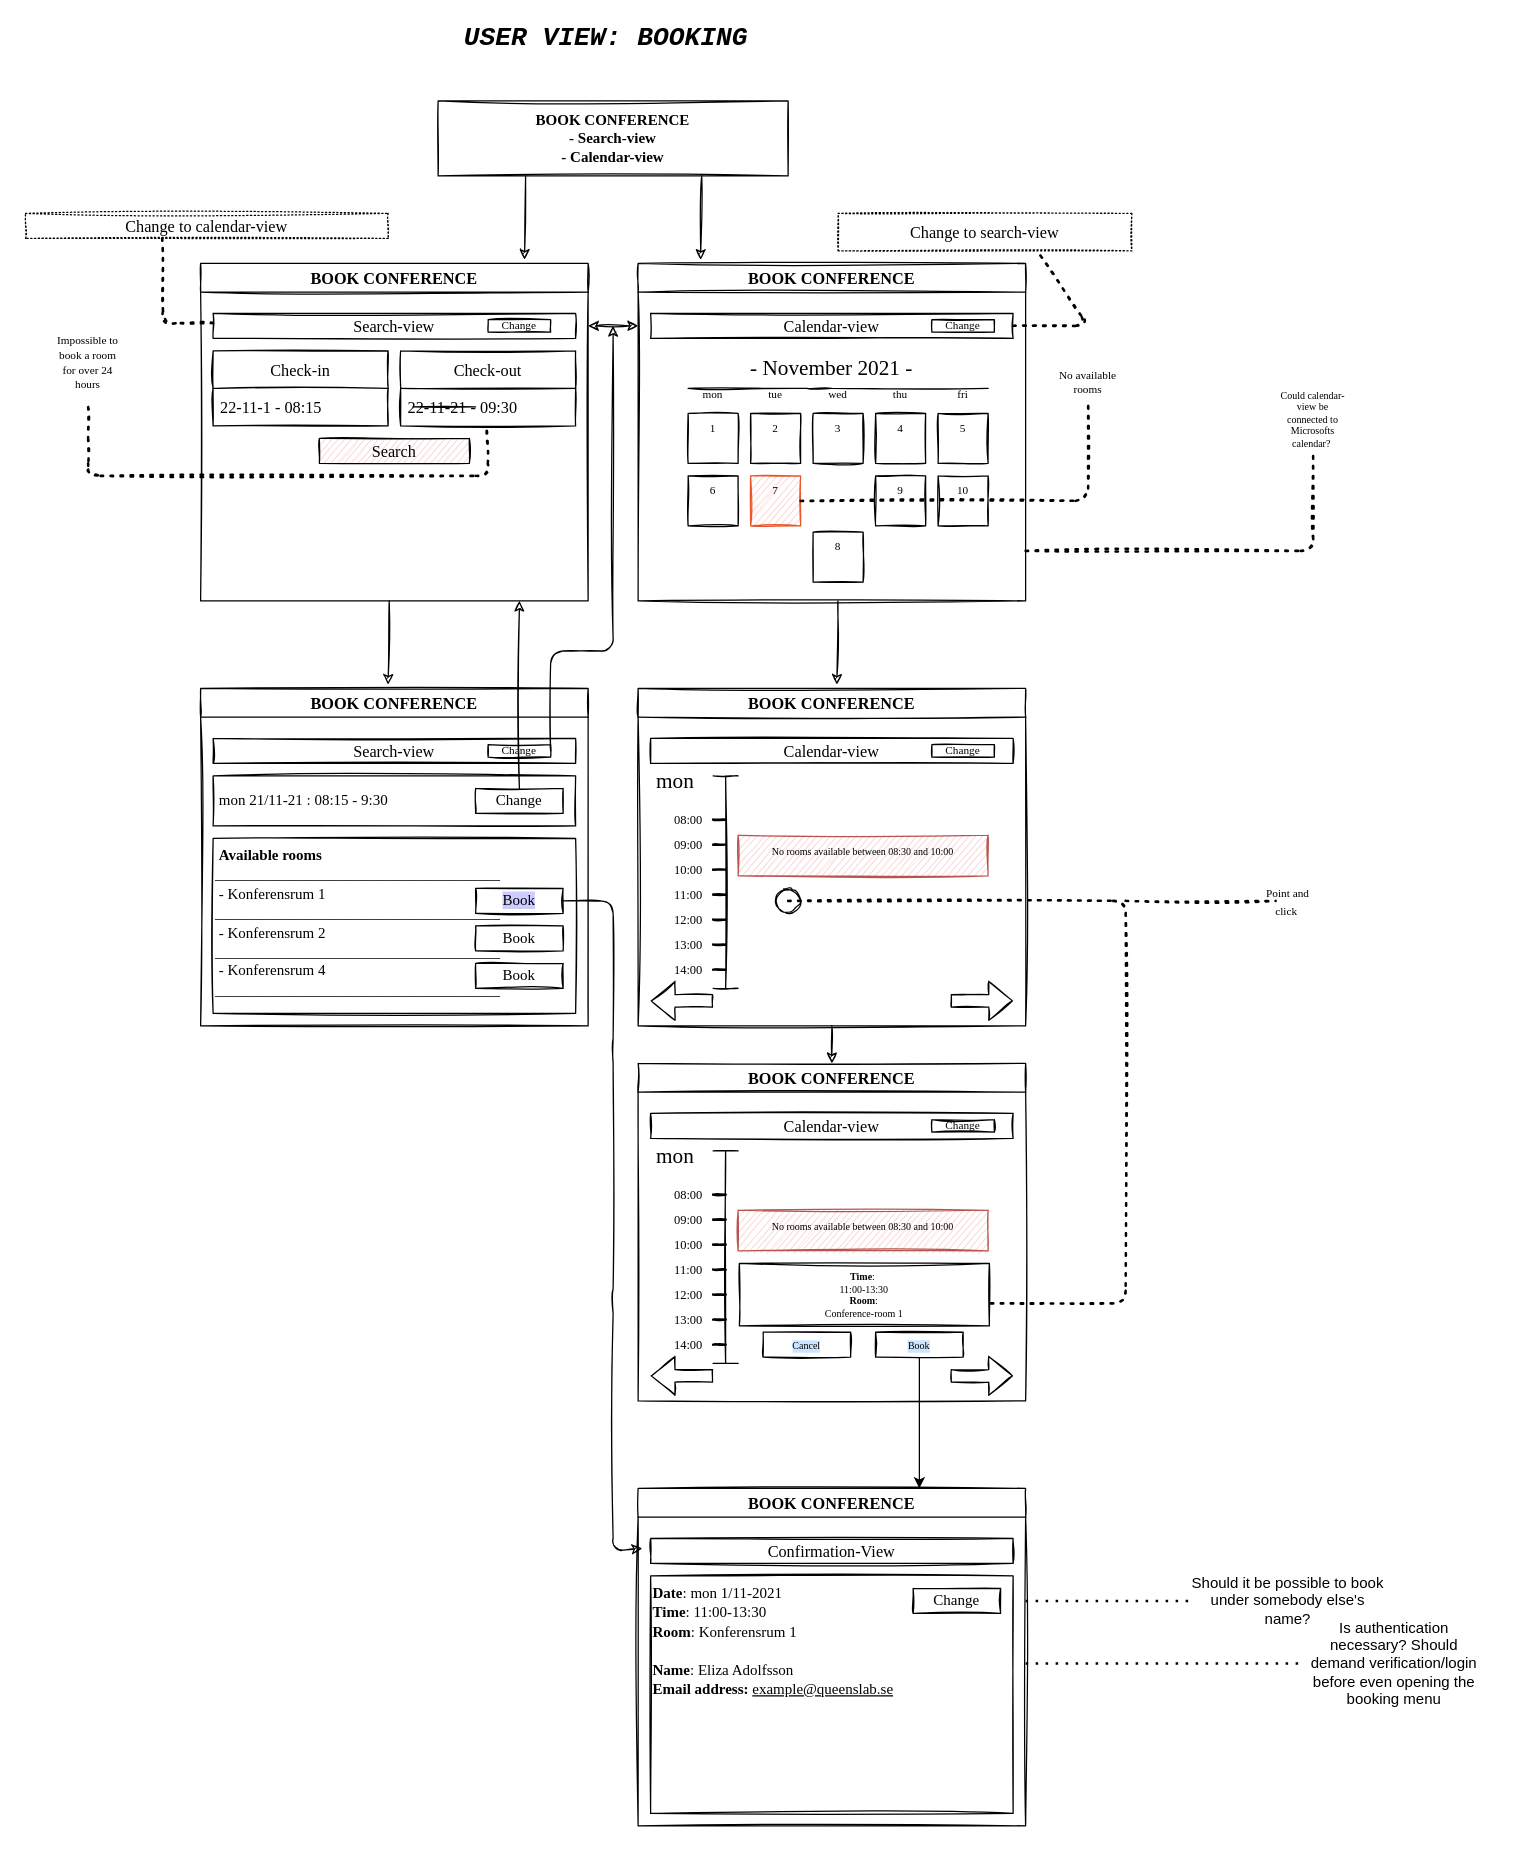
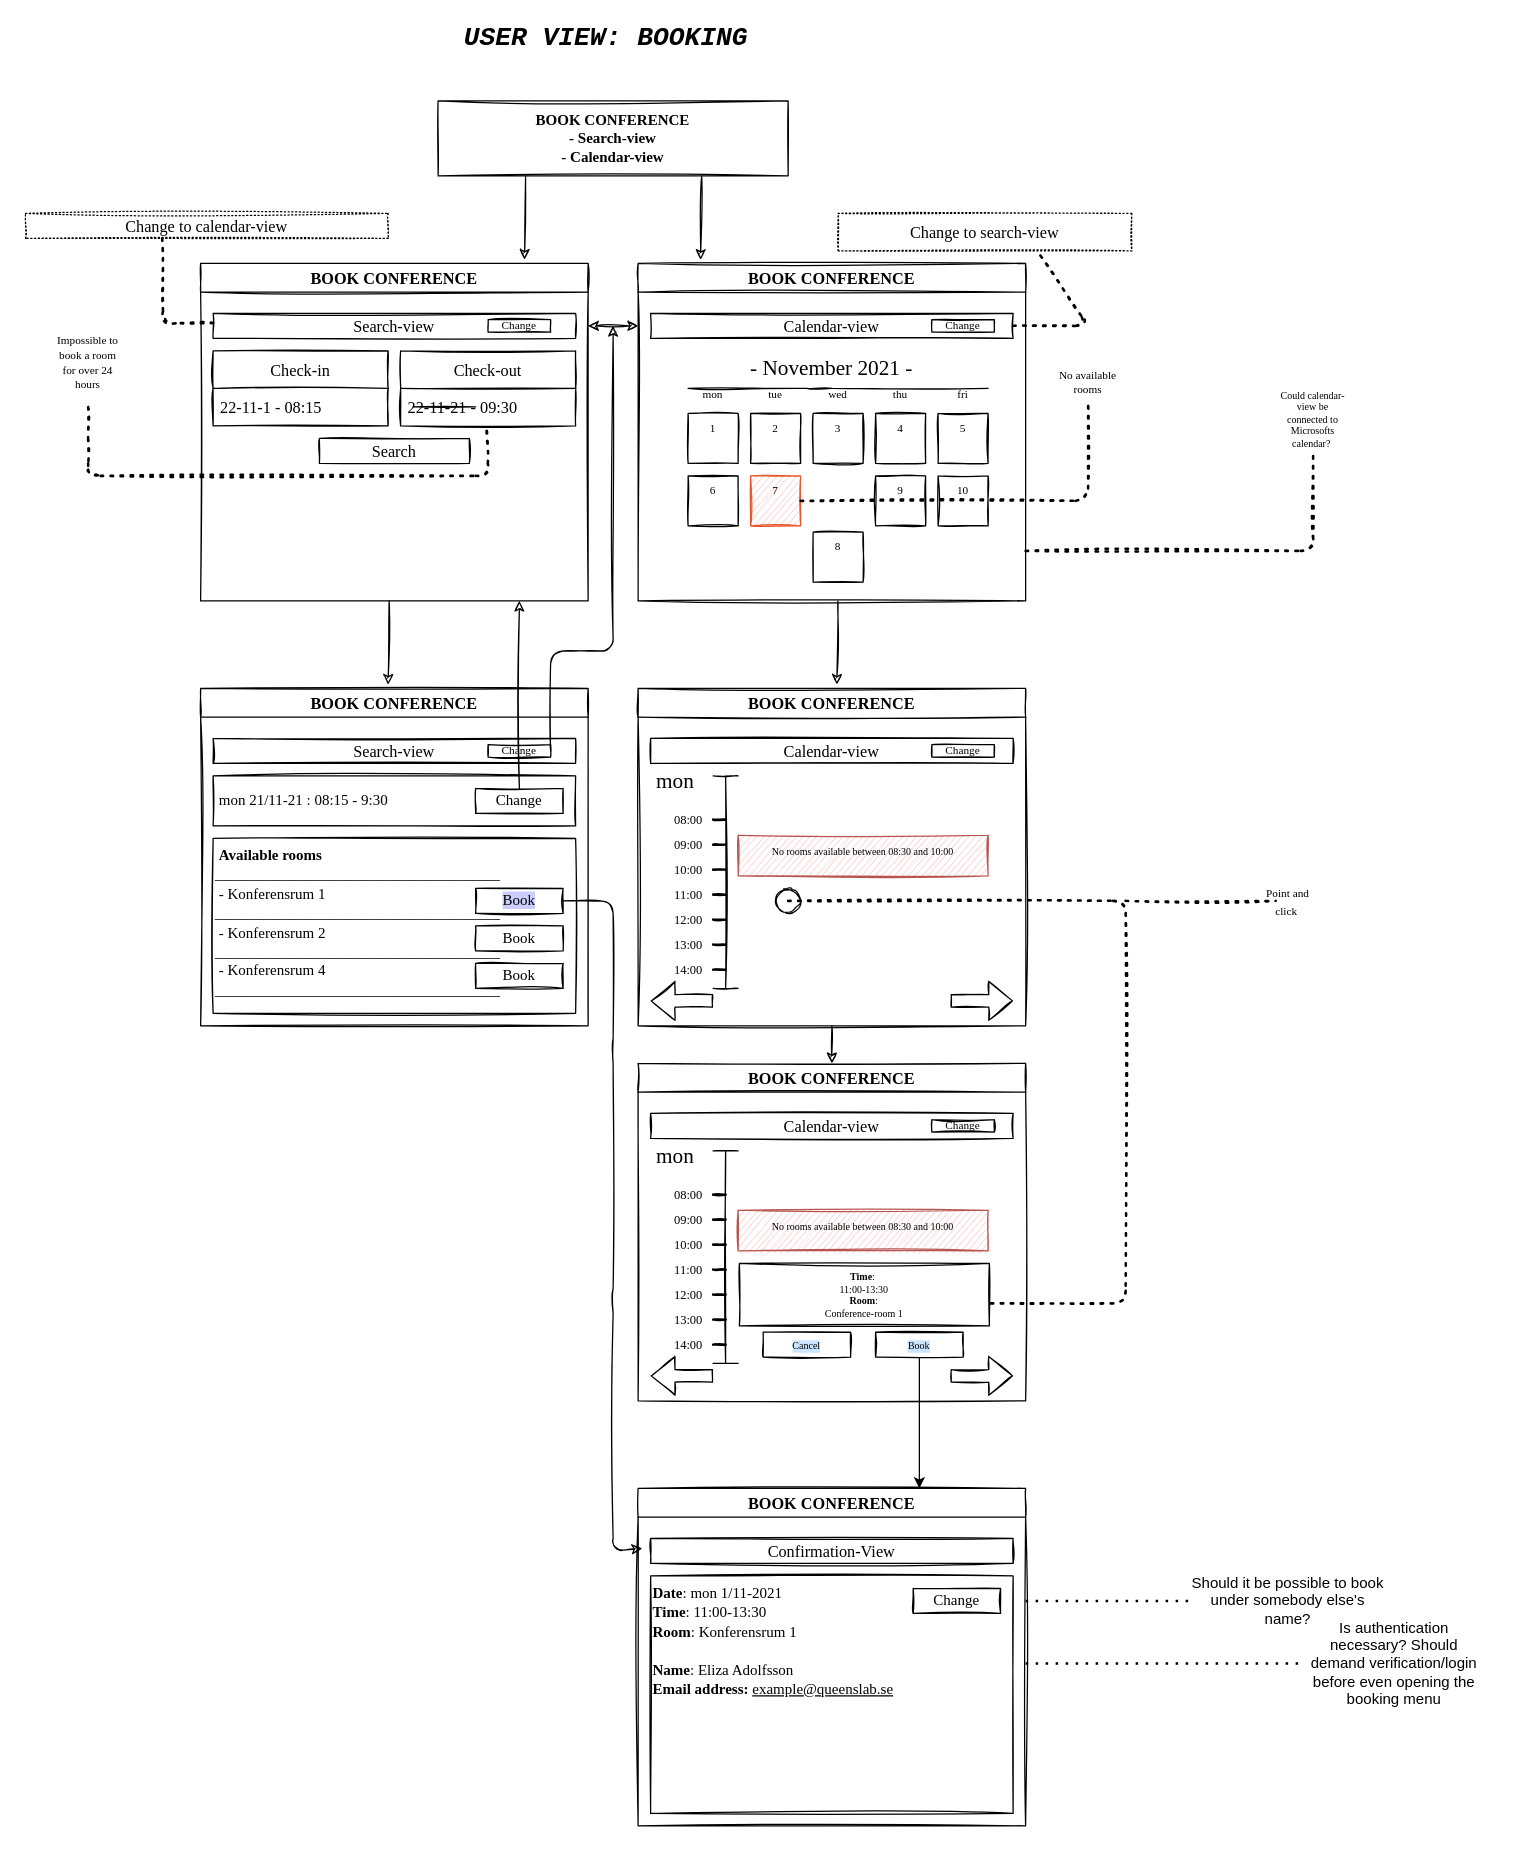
(394, 451) -> (394, 451)
